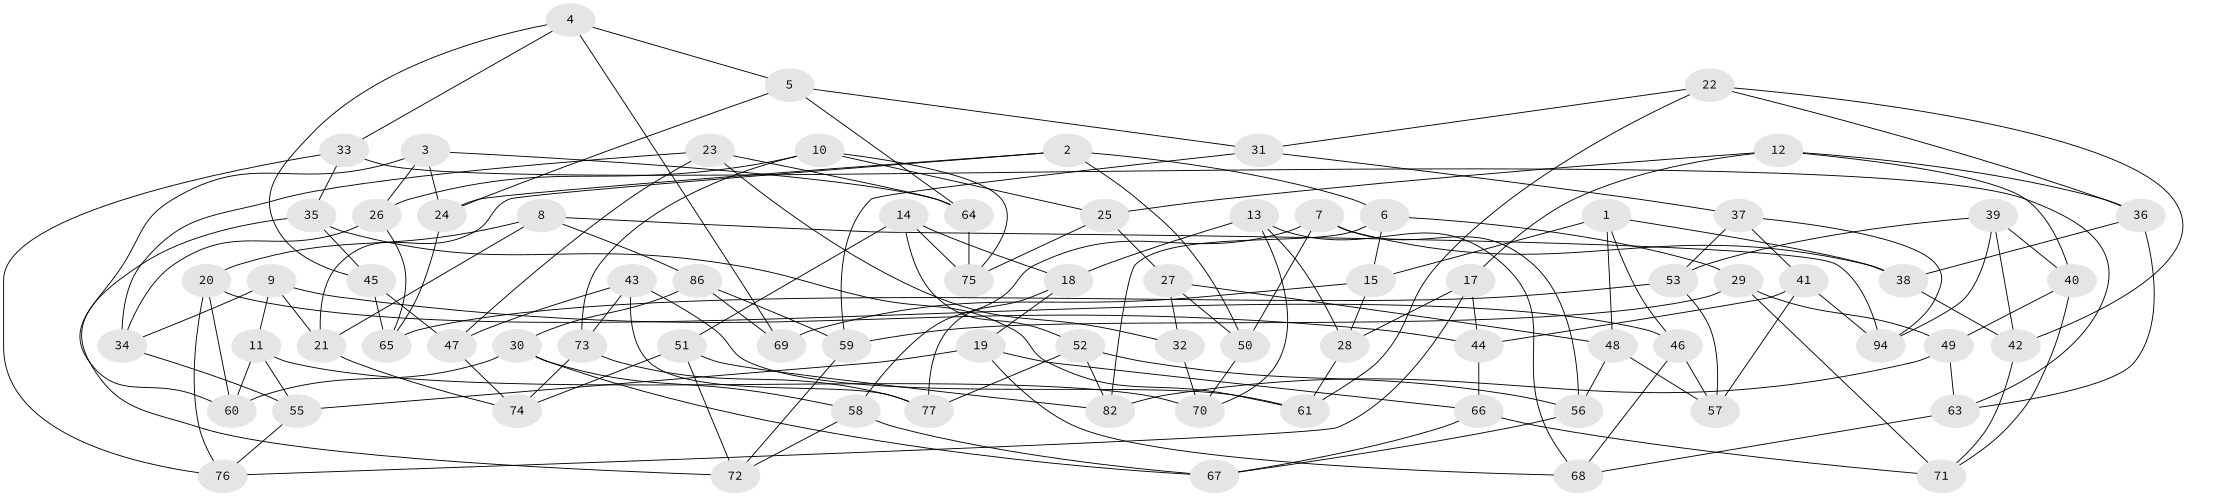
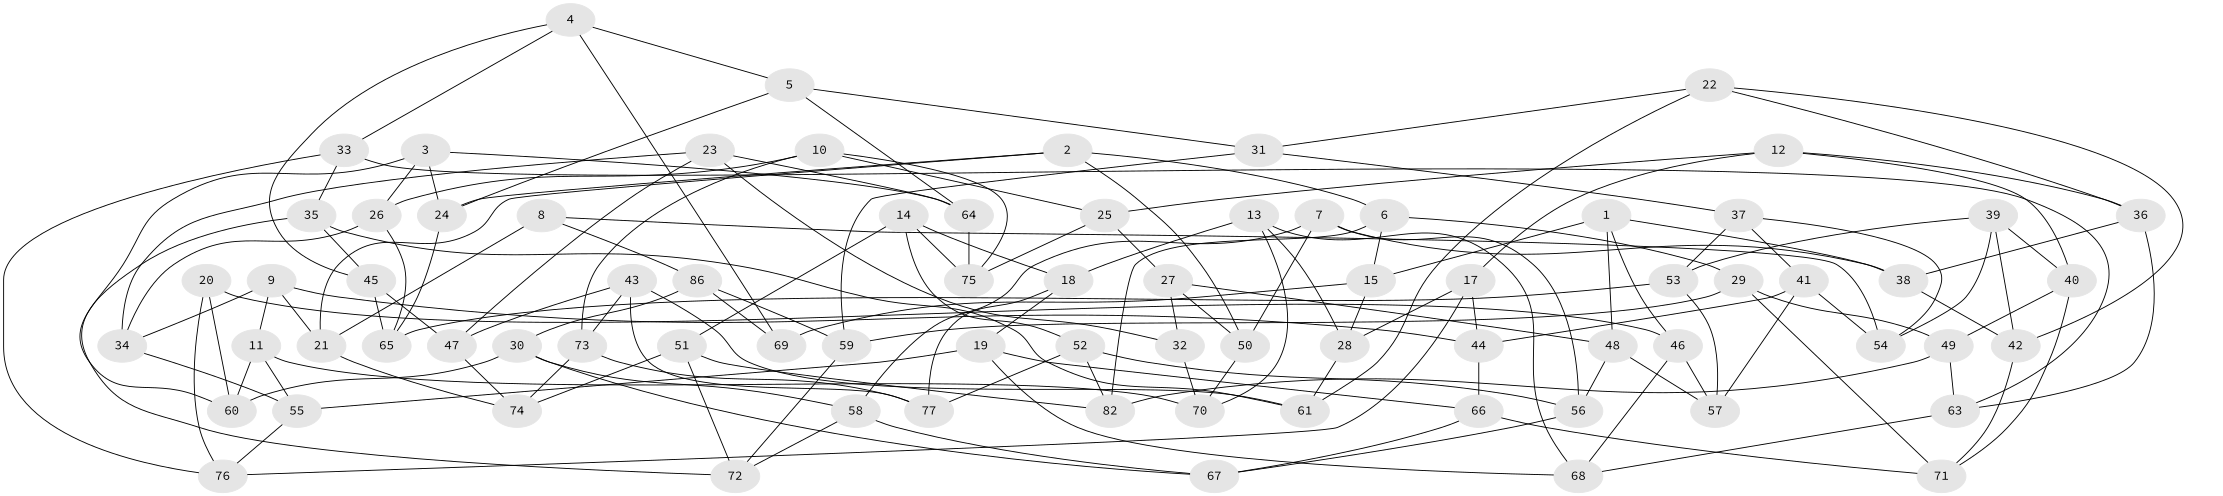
(356, 244) -> none
(1881, 346) -> (1881, 346)
